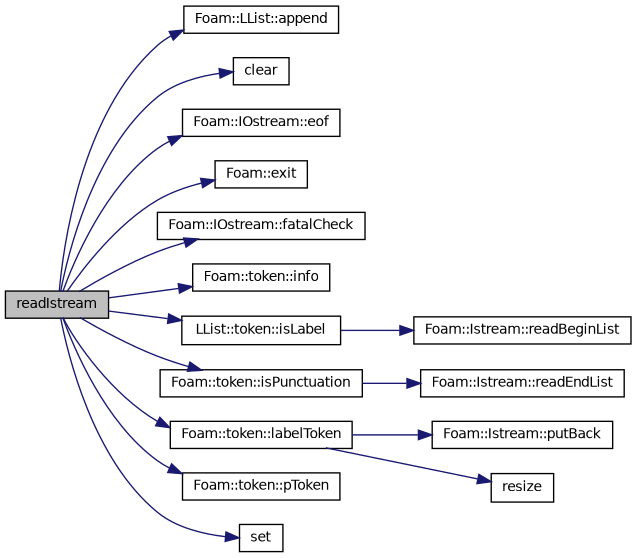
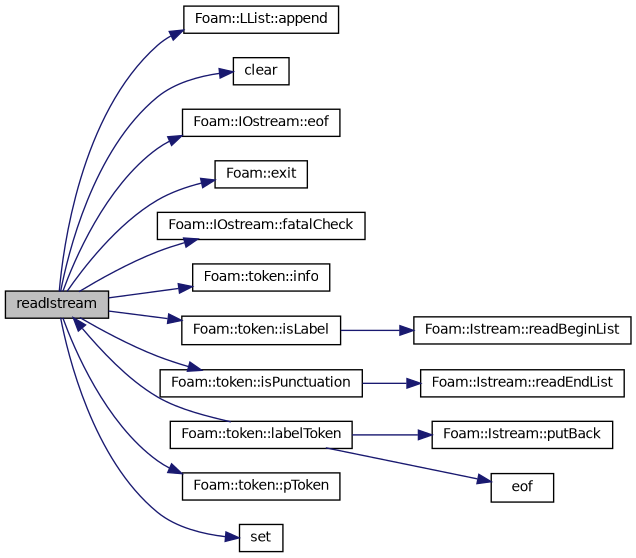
(261, 330) -> (261, 330)
(104, 376) -> (147, 390)
(522, 488) -> (522, 488)
